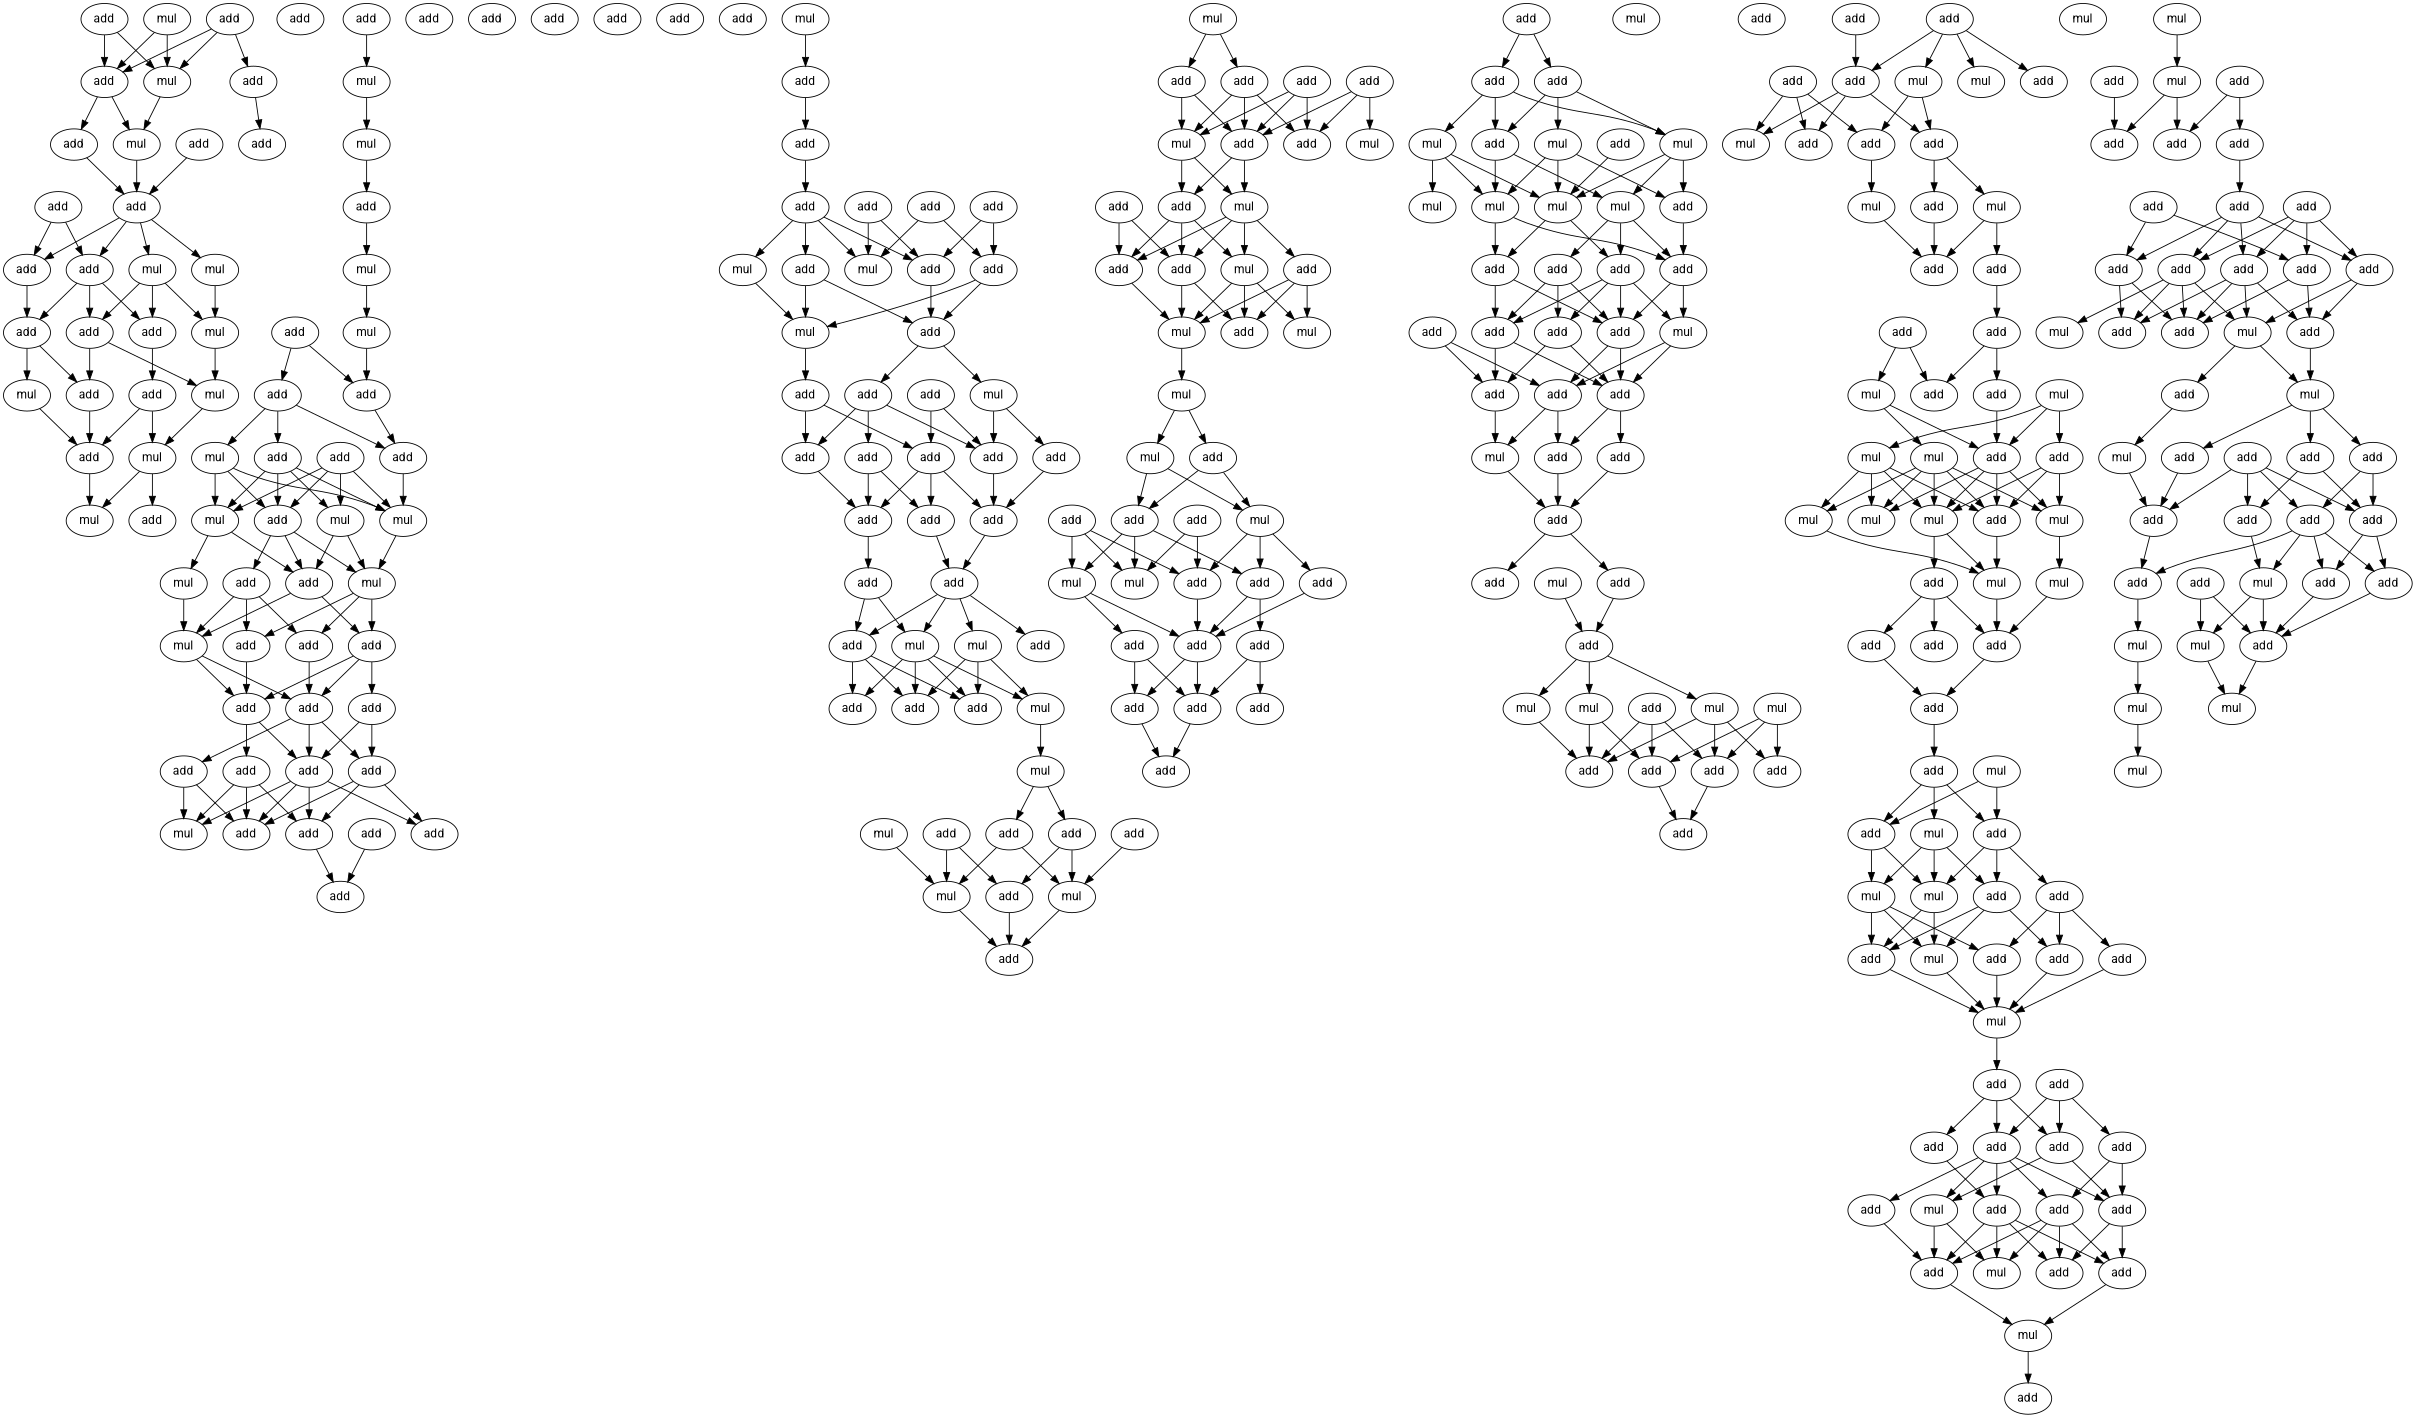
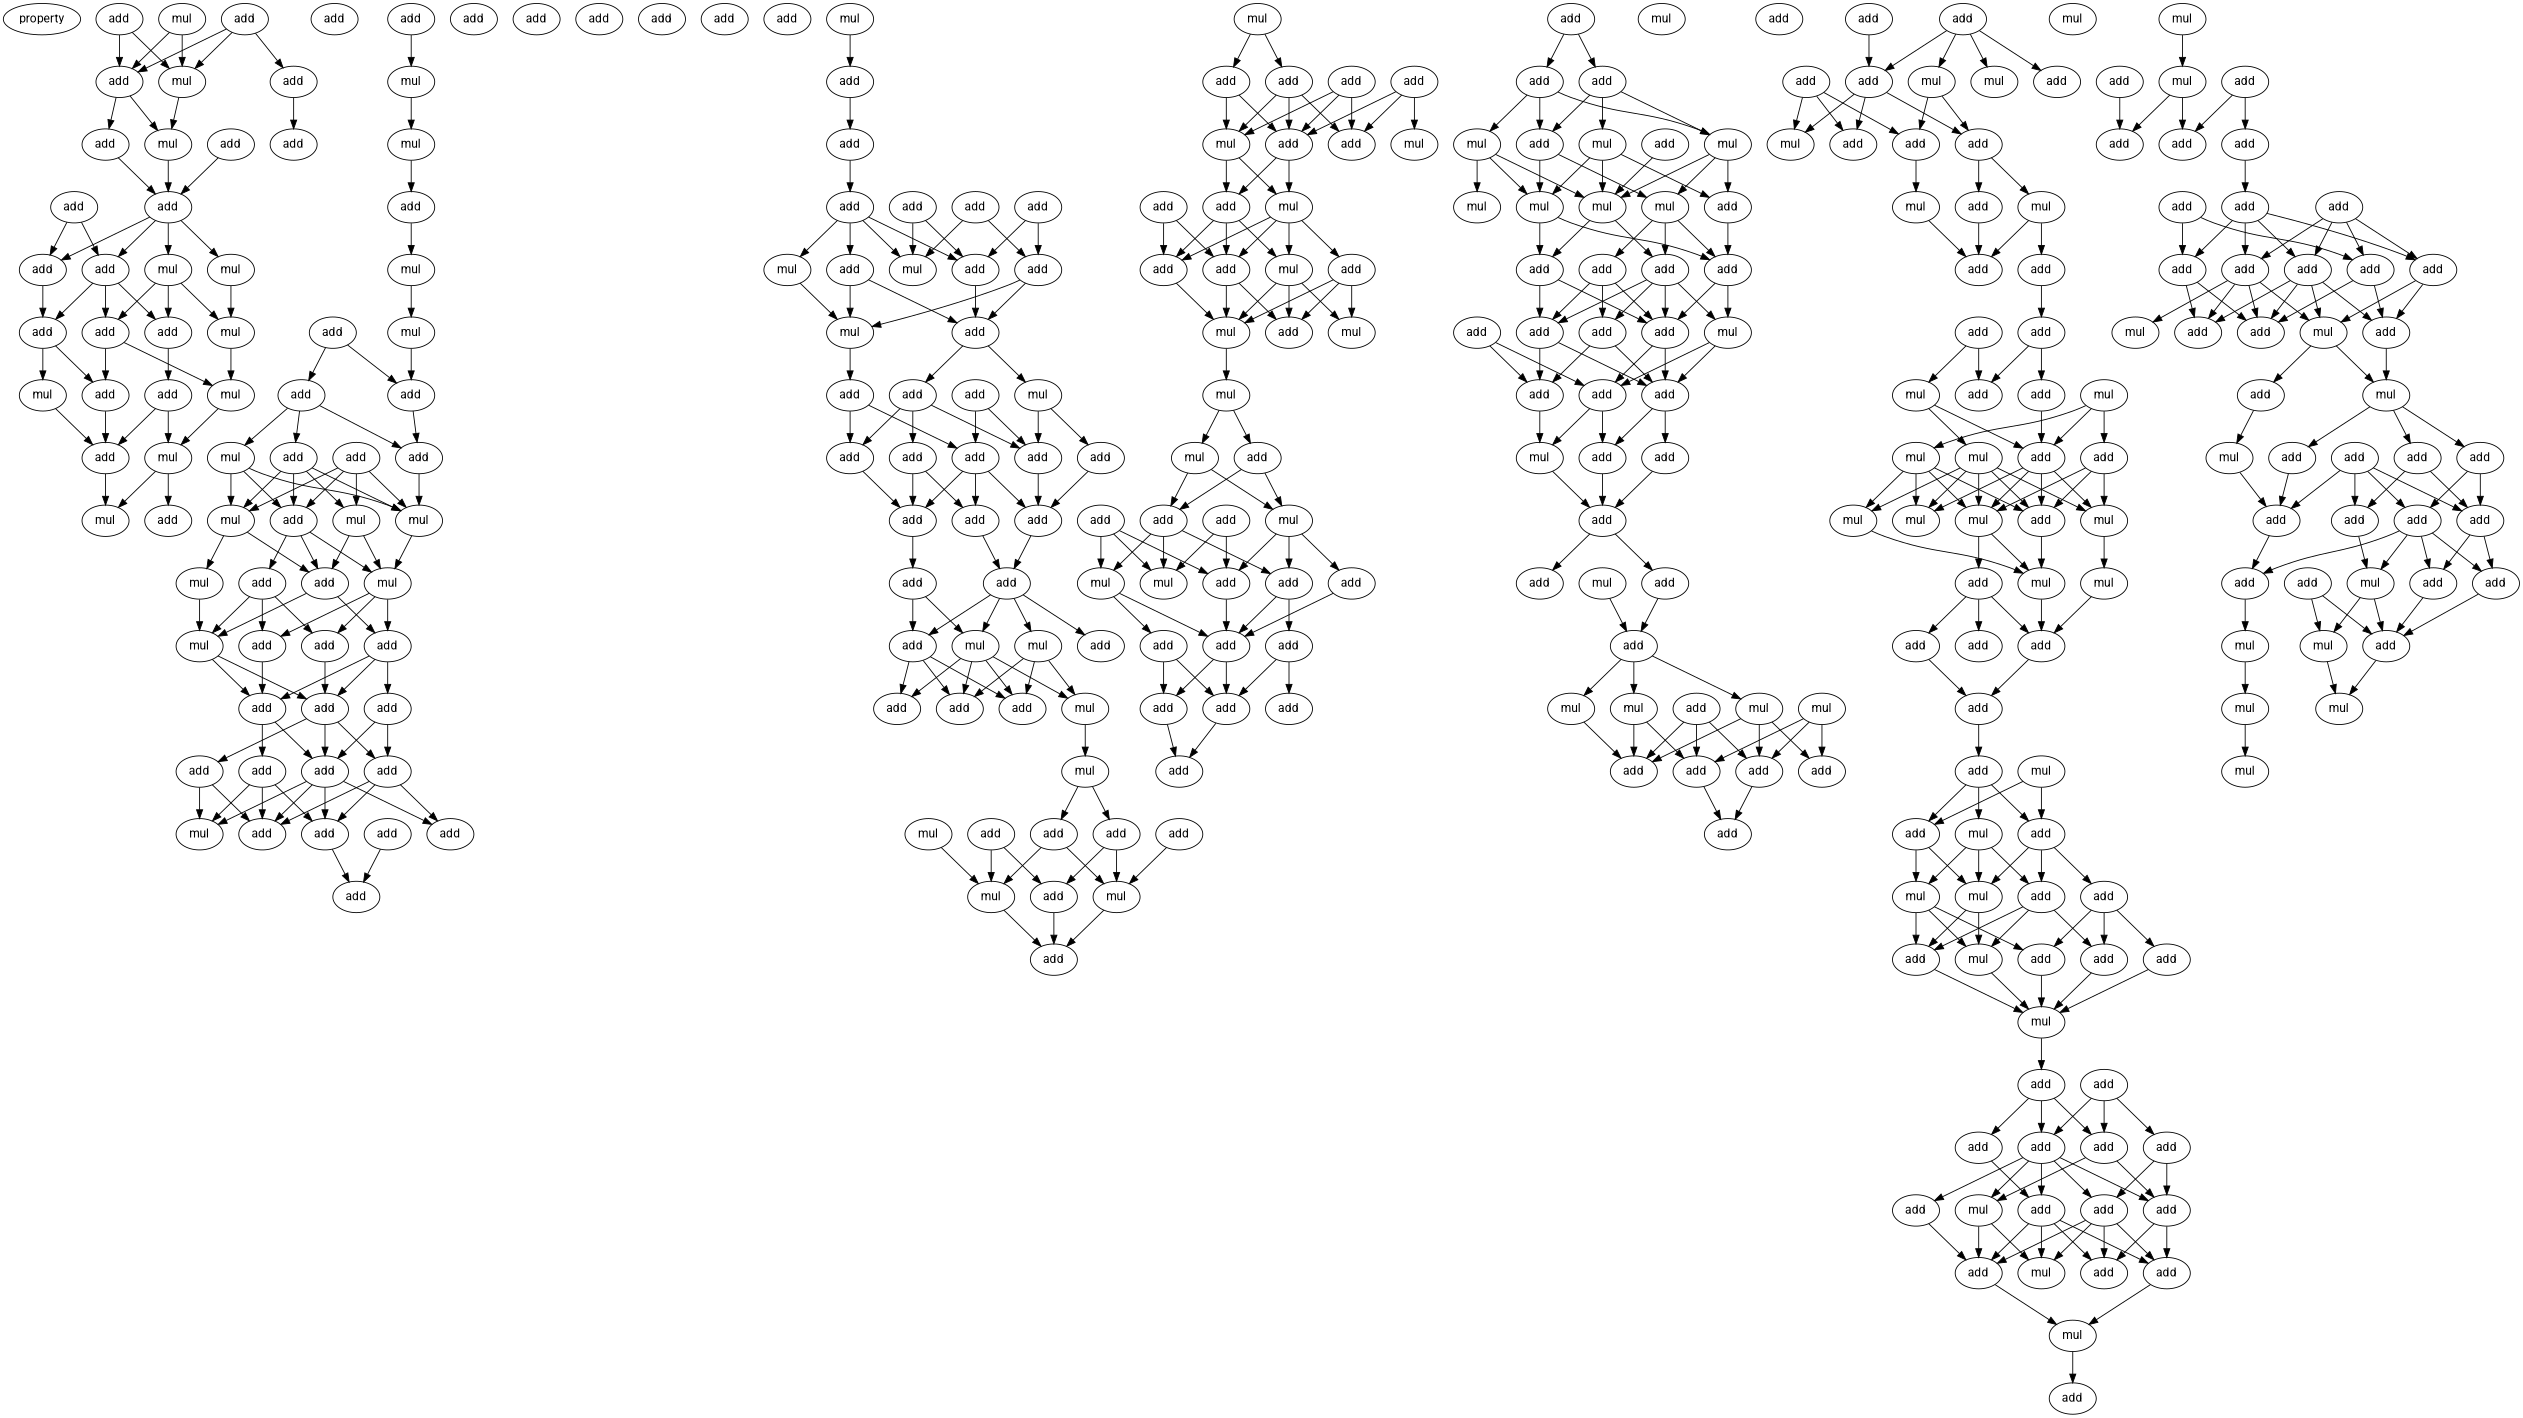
none -> (42, 19)
